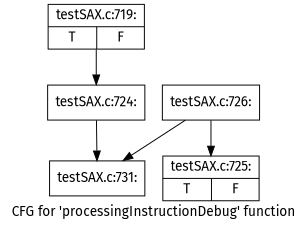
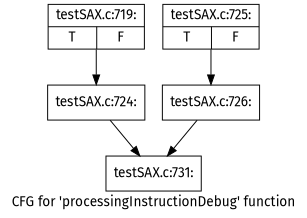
(211, 133) -> (211, 62)
